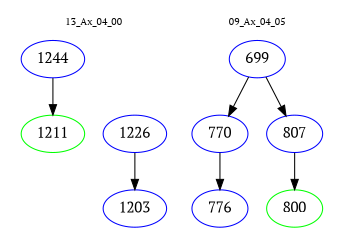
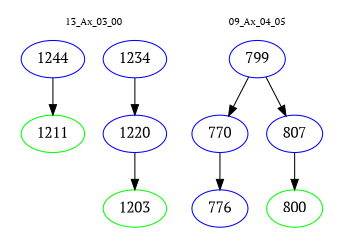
(94, 22) -> (94, 22)
none -> (135, 59)
(257, 59) -> (257, 59)
(135, 134) -> (135, 134)
(135, 209) -> (135, 209)
